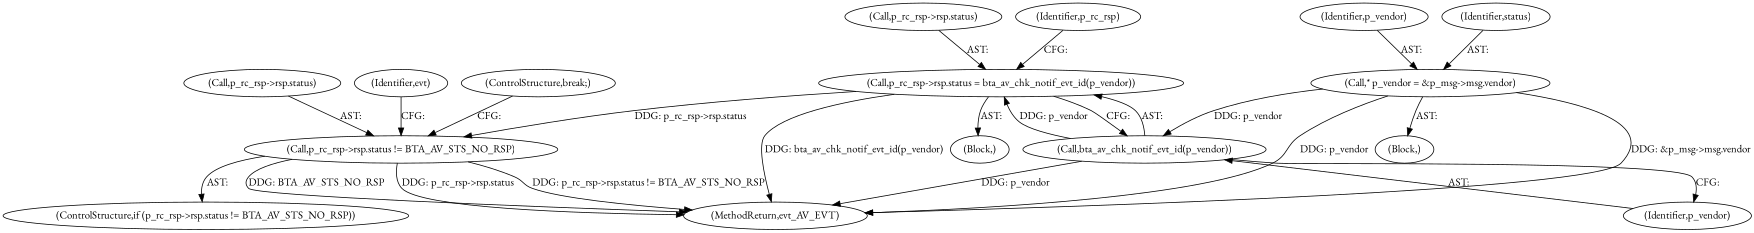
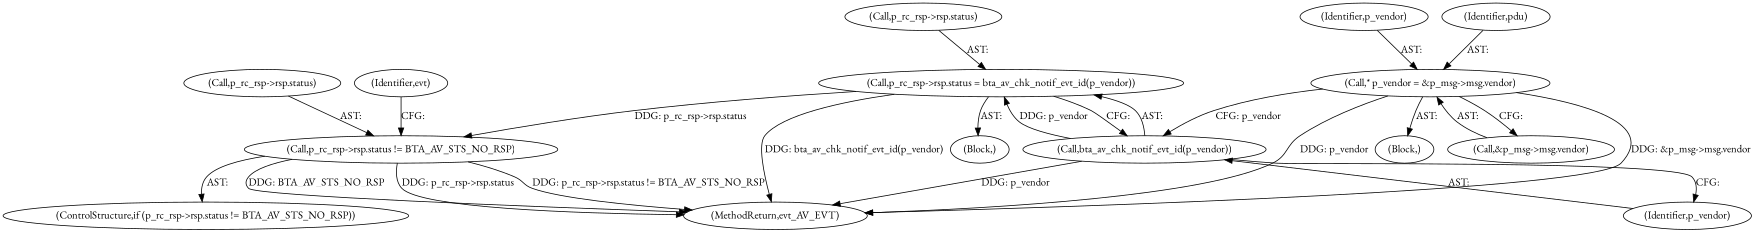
(1078, 17) -> none
(1496, 17) -> (1496, 17)
(538, 83) -> none
(1248, 116) -> (1248, 116)
none -> (1531, 149)
